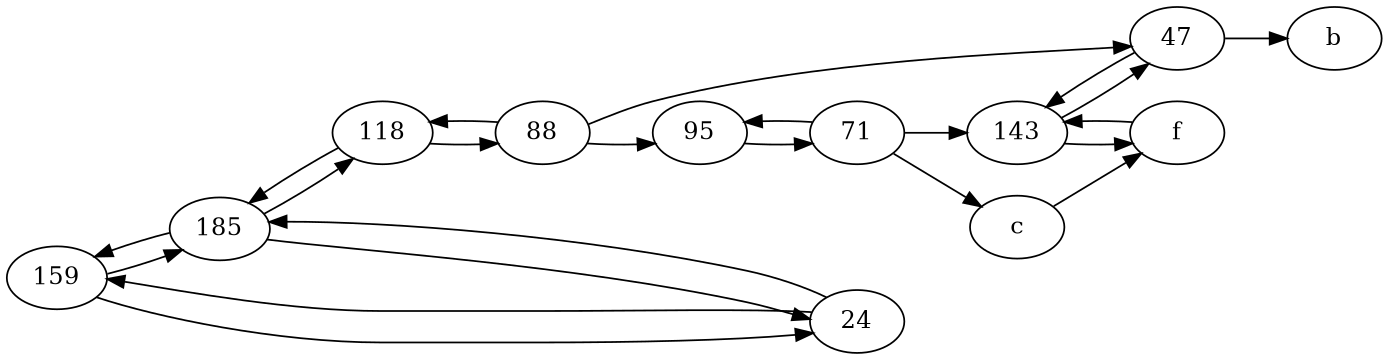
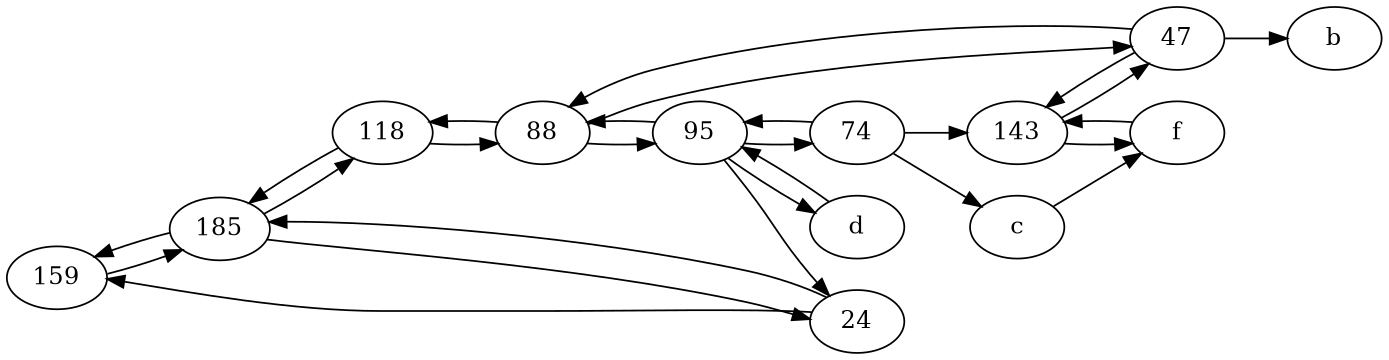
none -> (854, 36)
none -> (630, 121)
(857, 133) -> (857, 133)
none -> (857, 227)
(444, 342) -> (771, 221)
